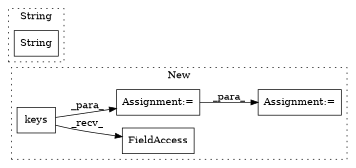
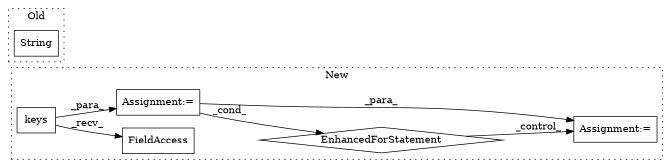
(36, 17) -> (36, 17)
none -> (381, 140)
